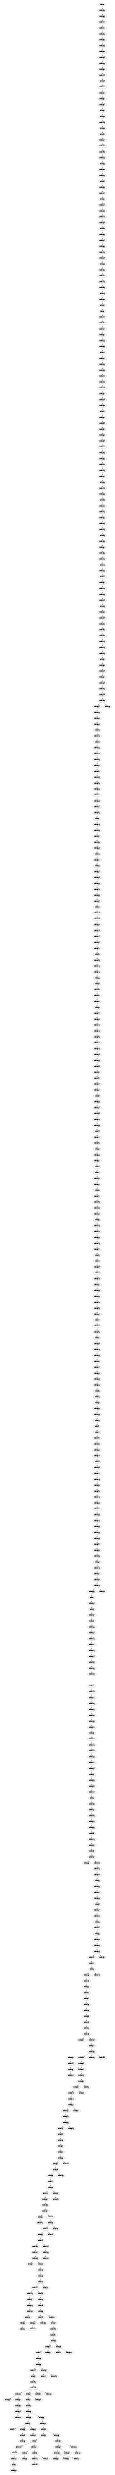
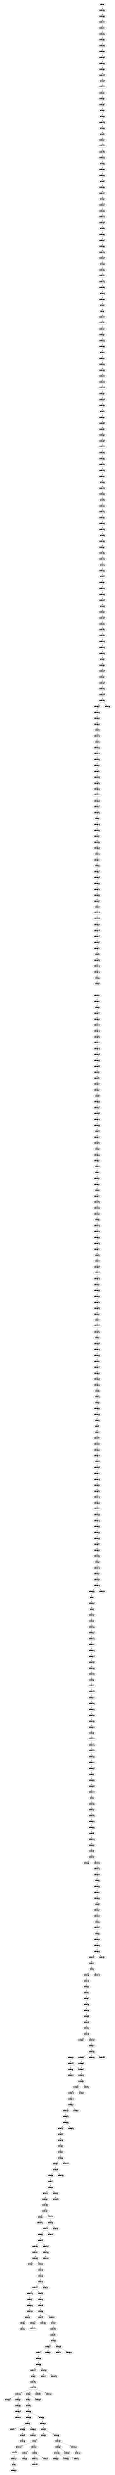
(97, 990) -> none
none -> (92, 1680)
